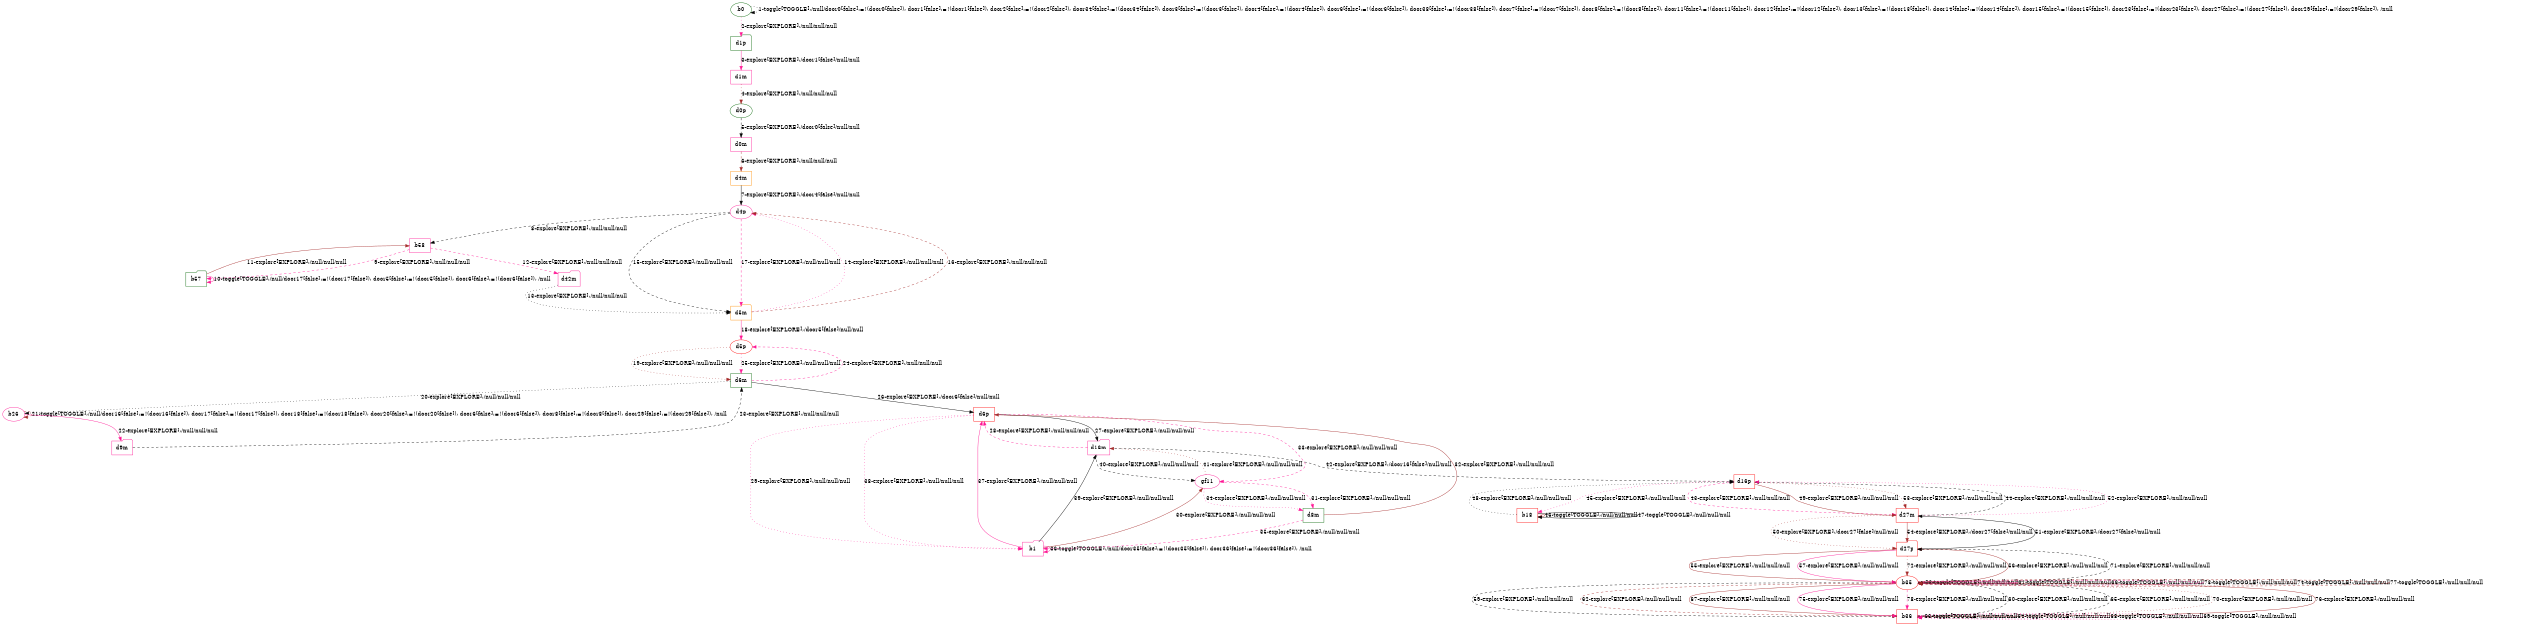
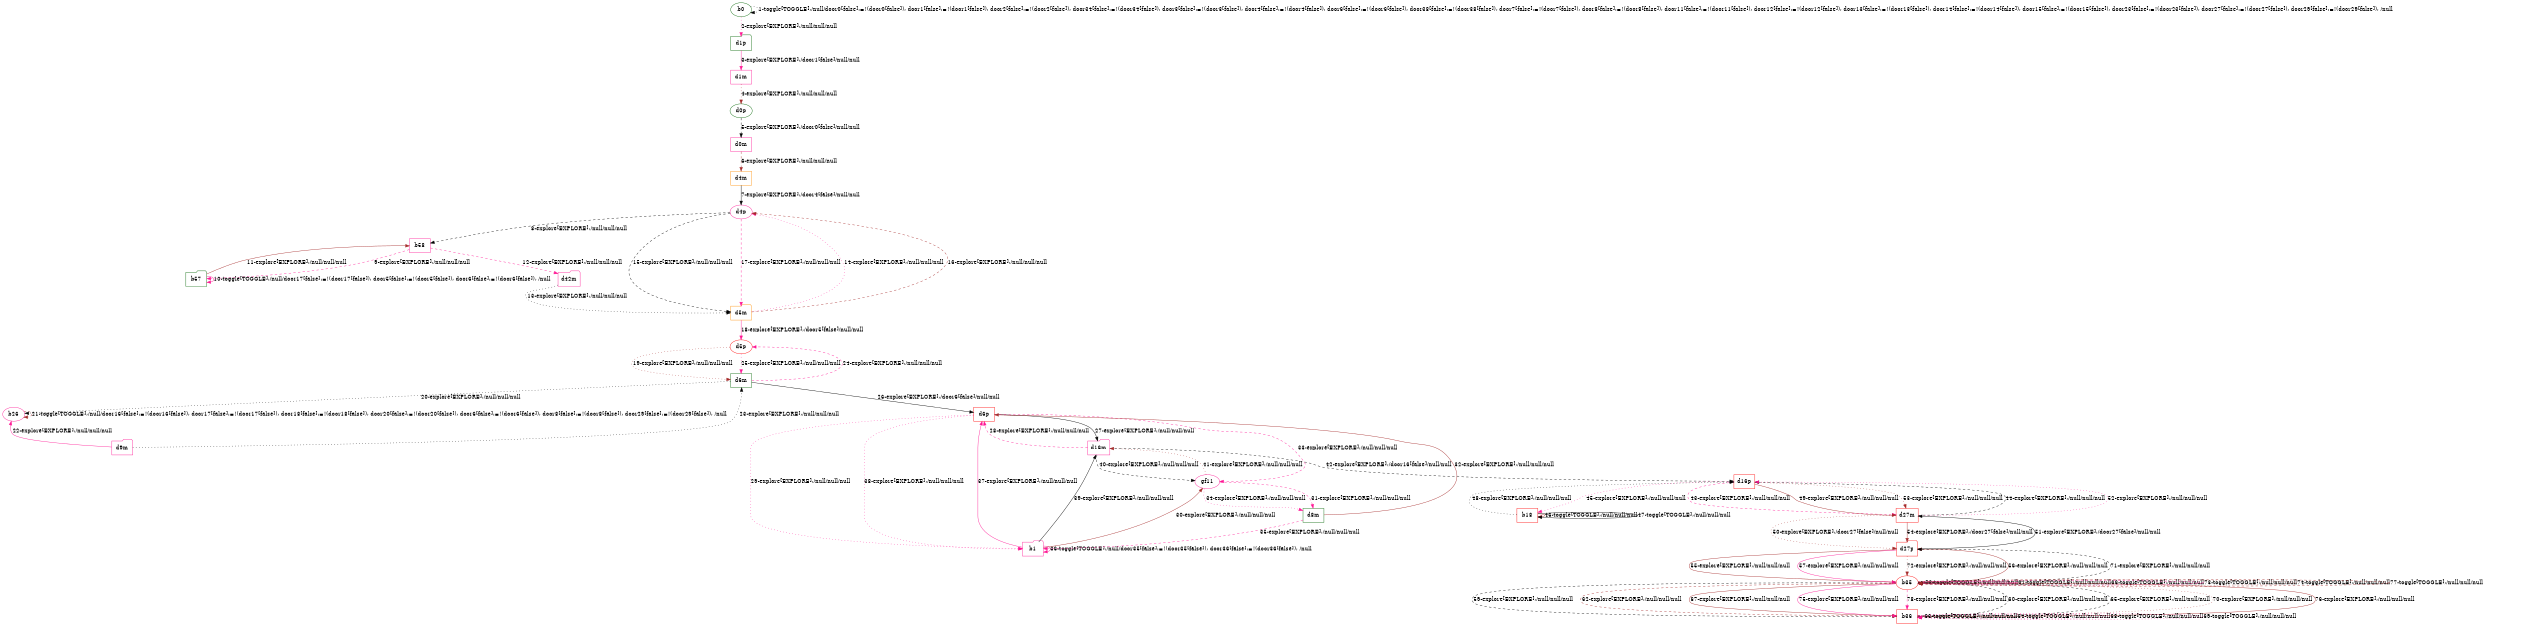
(76, 418) -> (57, 443)
(449, 441) -> (449, 441)
